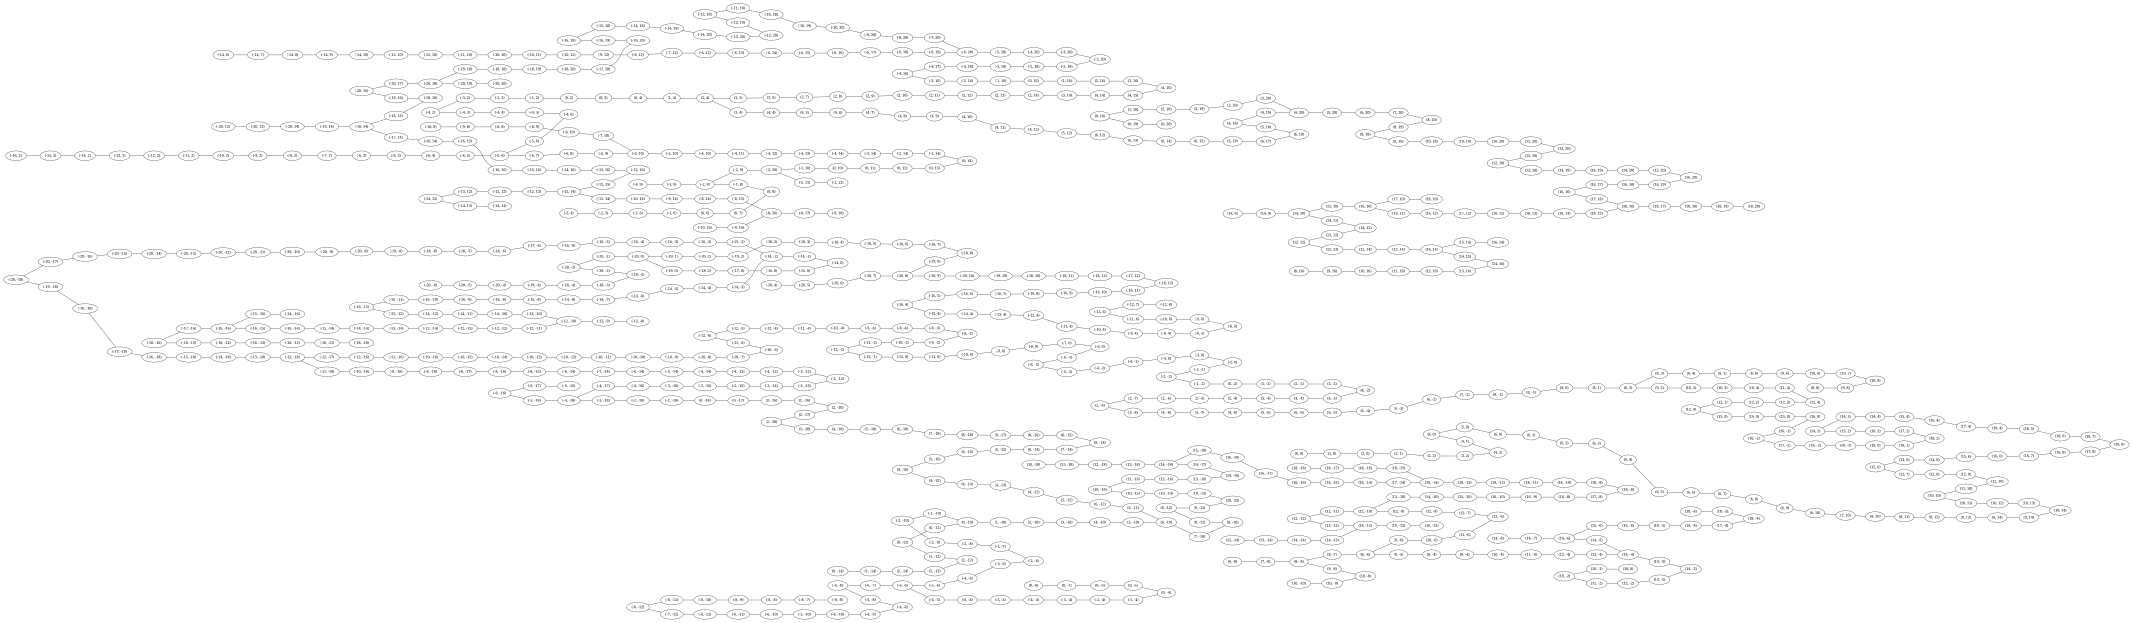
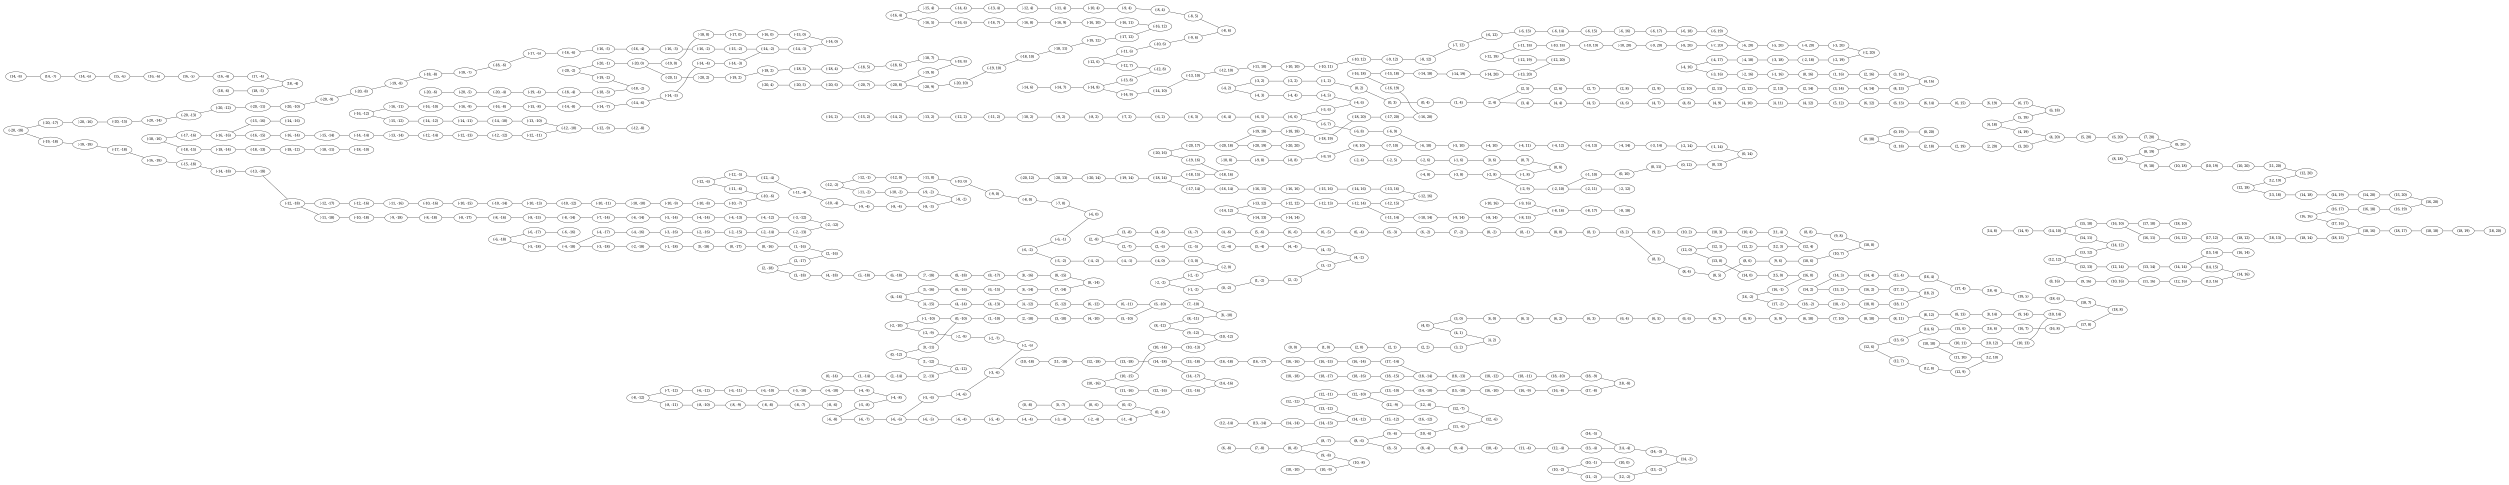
none -> (1127, 80)
(1581, 539) -> none
